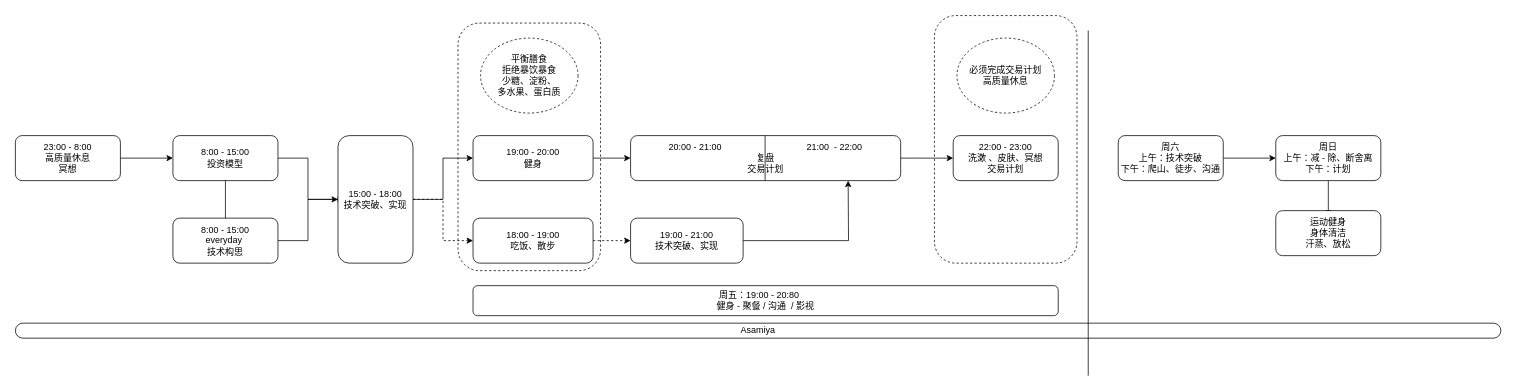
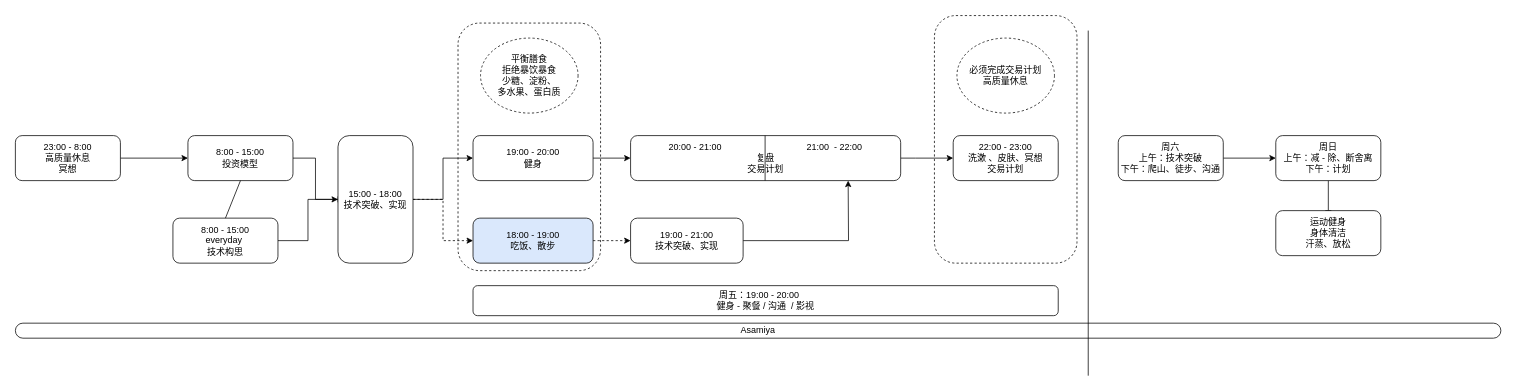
(225, 158) -> (240, 158)
(533, 240) -> (533, 240)
(765, 300) -> (765, 300)
